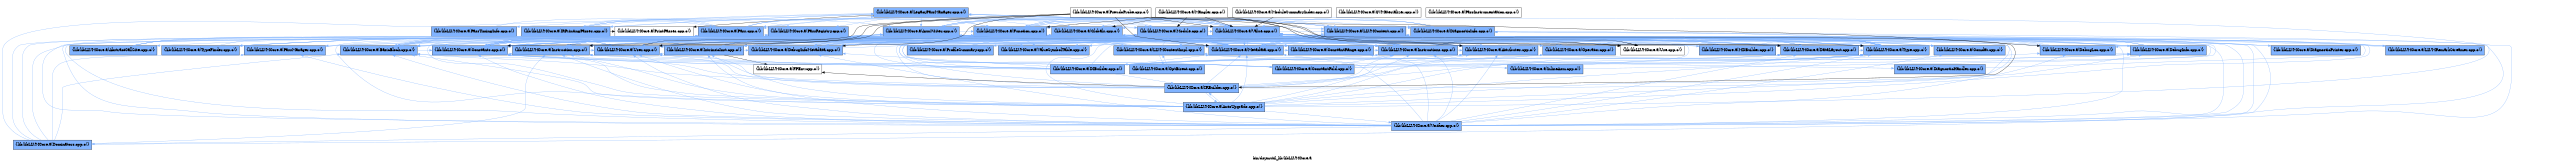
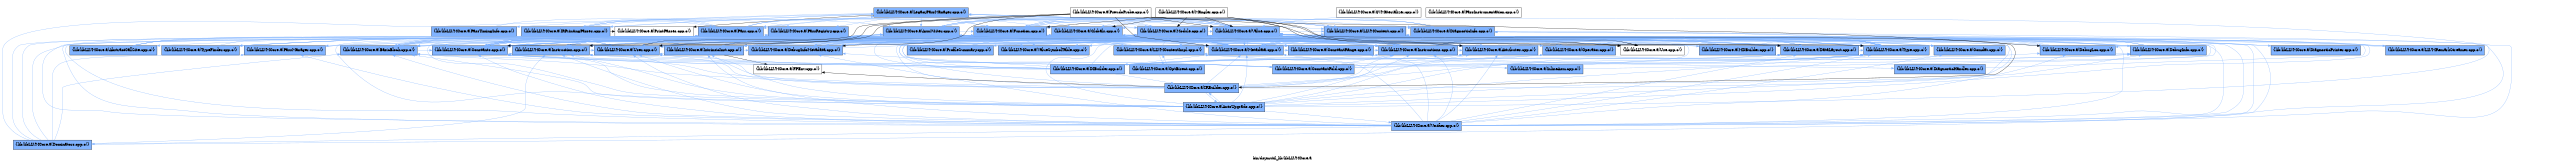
(1282, 13) -> none
